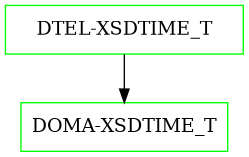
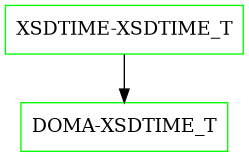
(124, 30) -> (124, 30)
